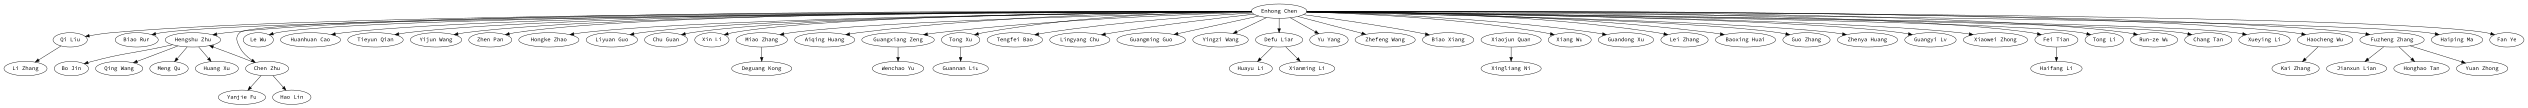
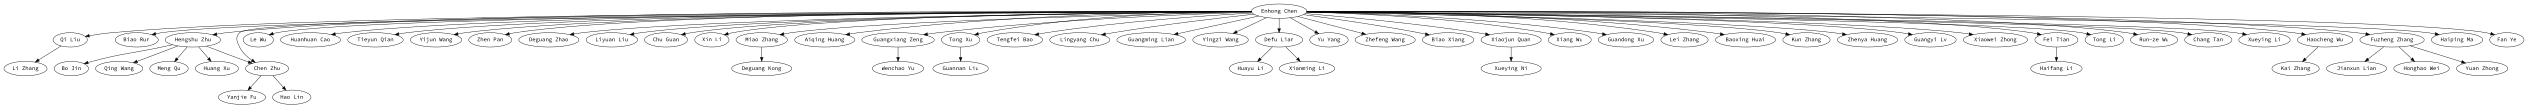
none -> (1396, 22)
(549, 40) -> (549, 40)
(612, 40) -> (612, 40)
(1151, 40) -> (1151, 40)
(1806, 40) -> (1806, 40)
(234, 55) -> (227, 54)
(1511, 69) -> (1511, 69)
(2422, 69) -> (2422, 69)
